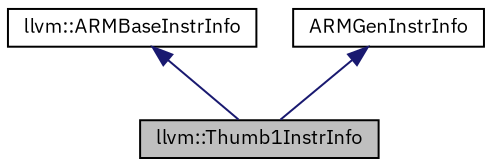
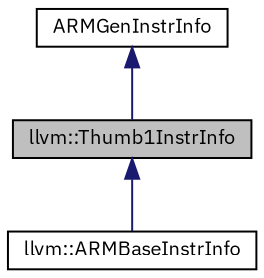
(203, 90) -> (132, 205)
